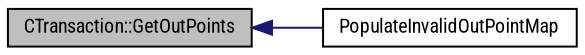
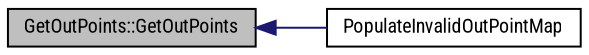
(130, 28) -> (132, 28)
